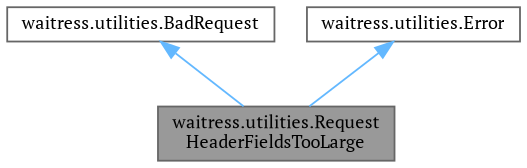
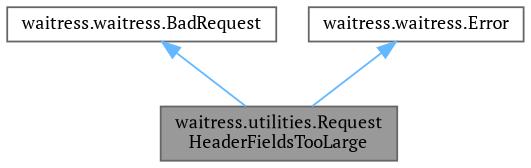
(141, 24) -> (142, 24)
(413, 24) -> (416, 24)
